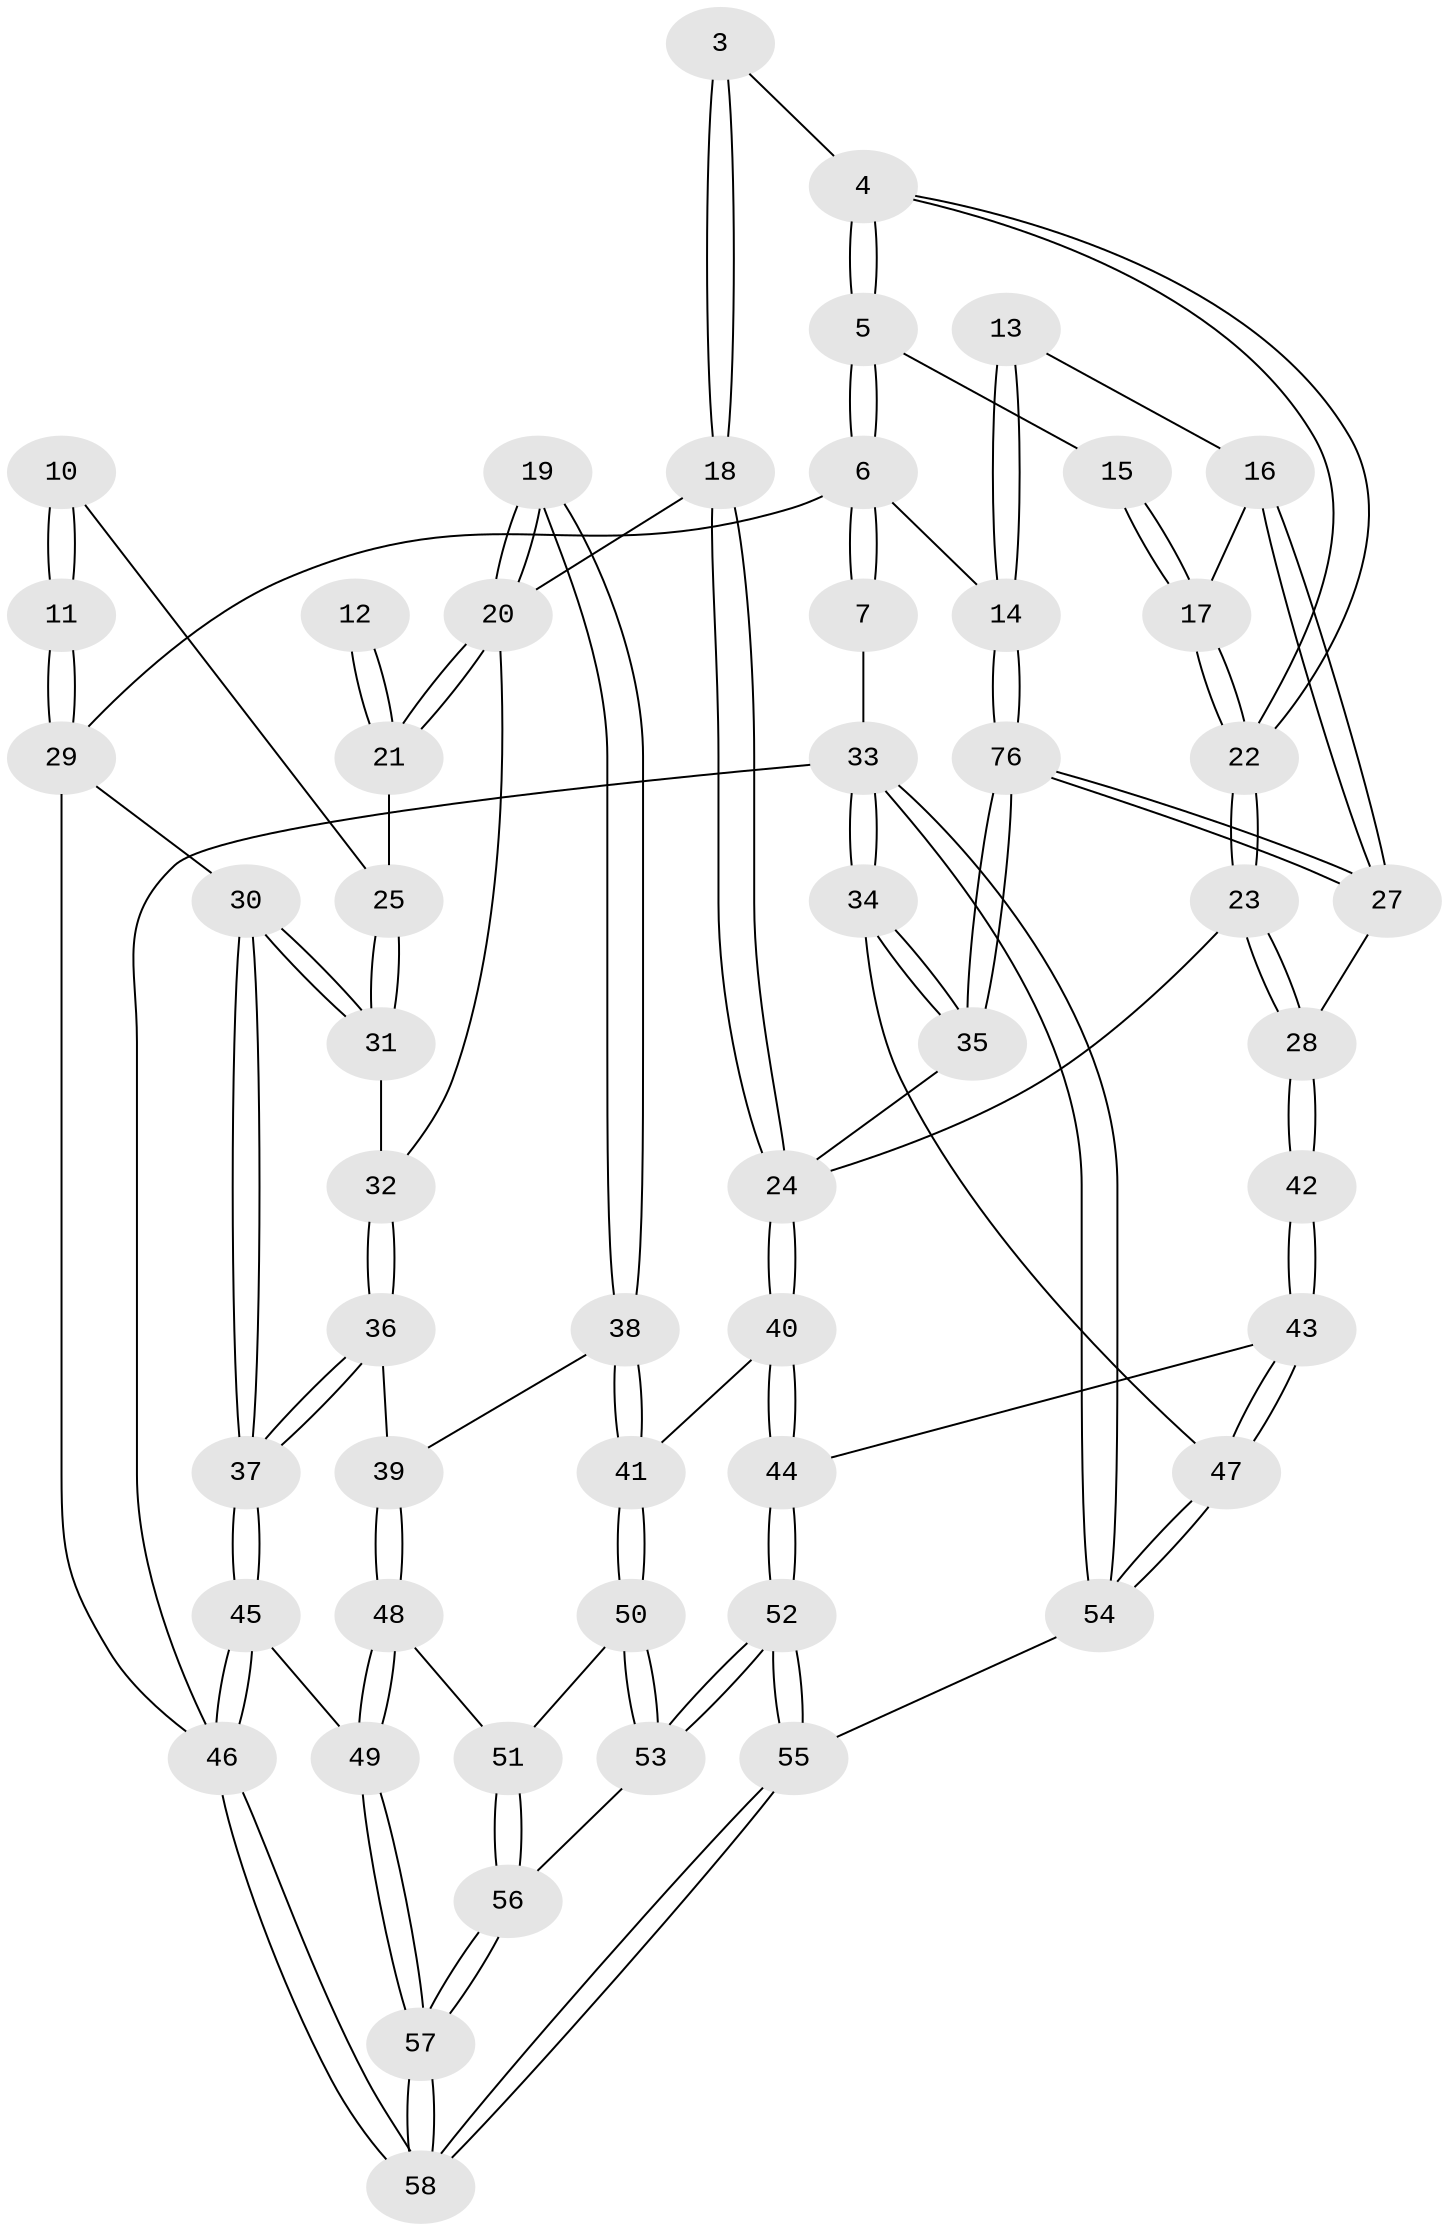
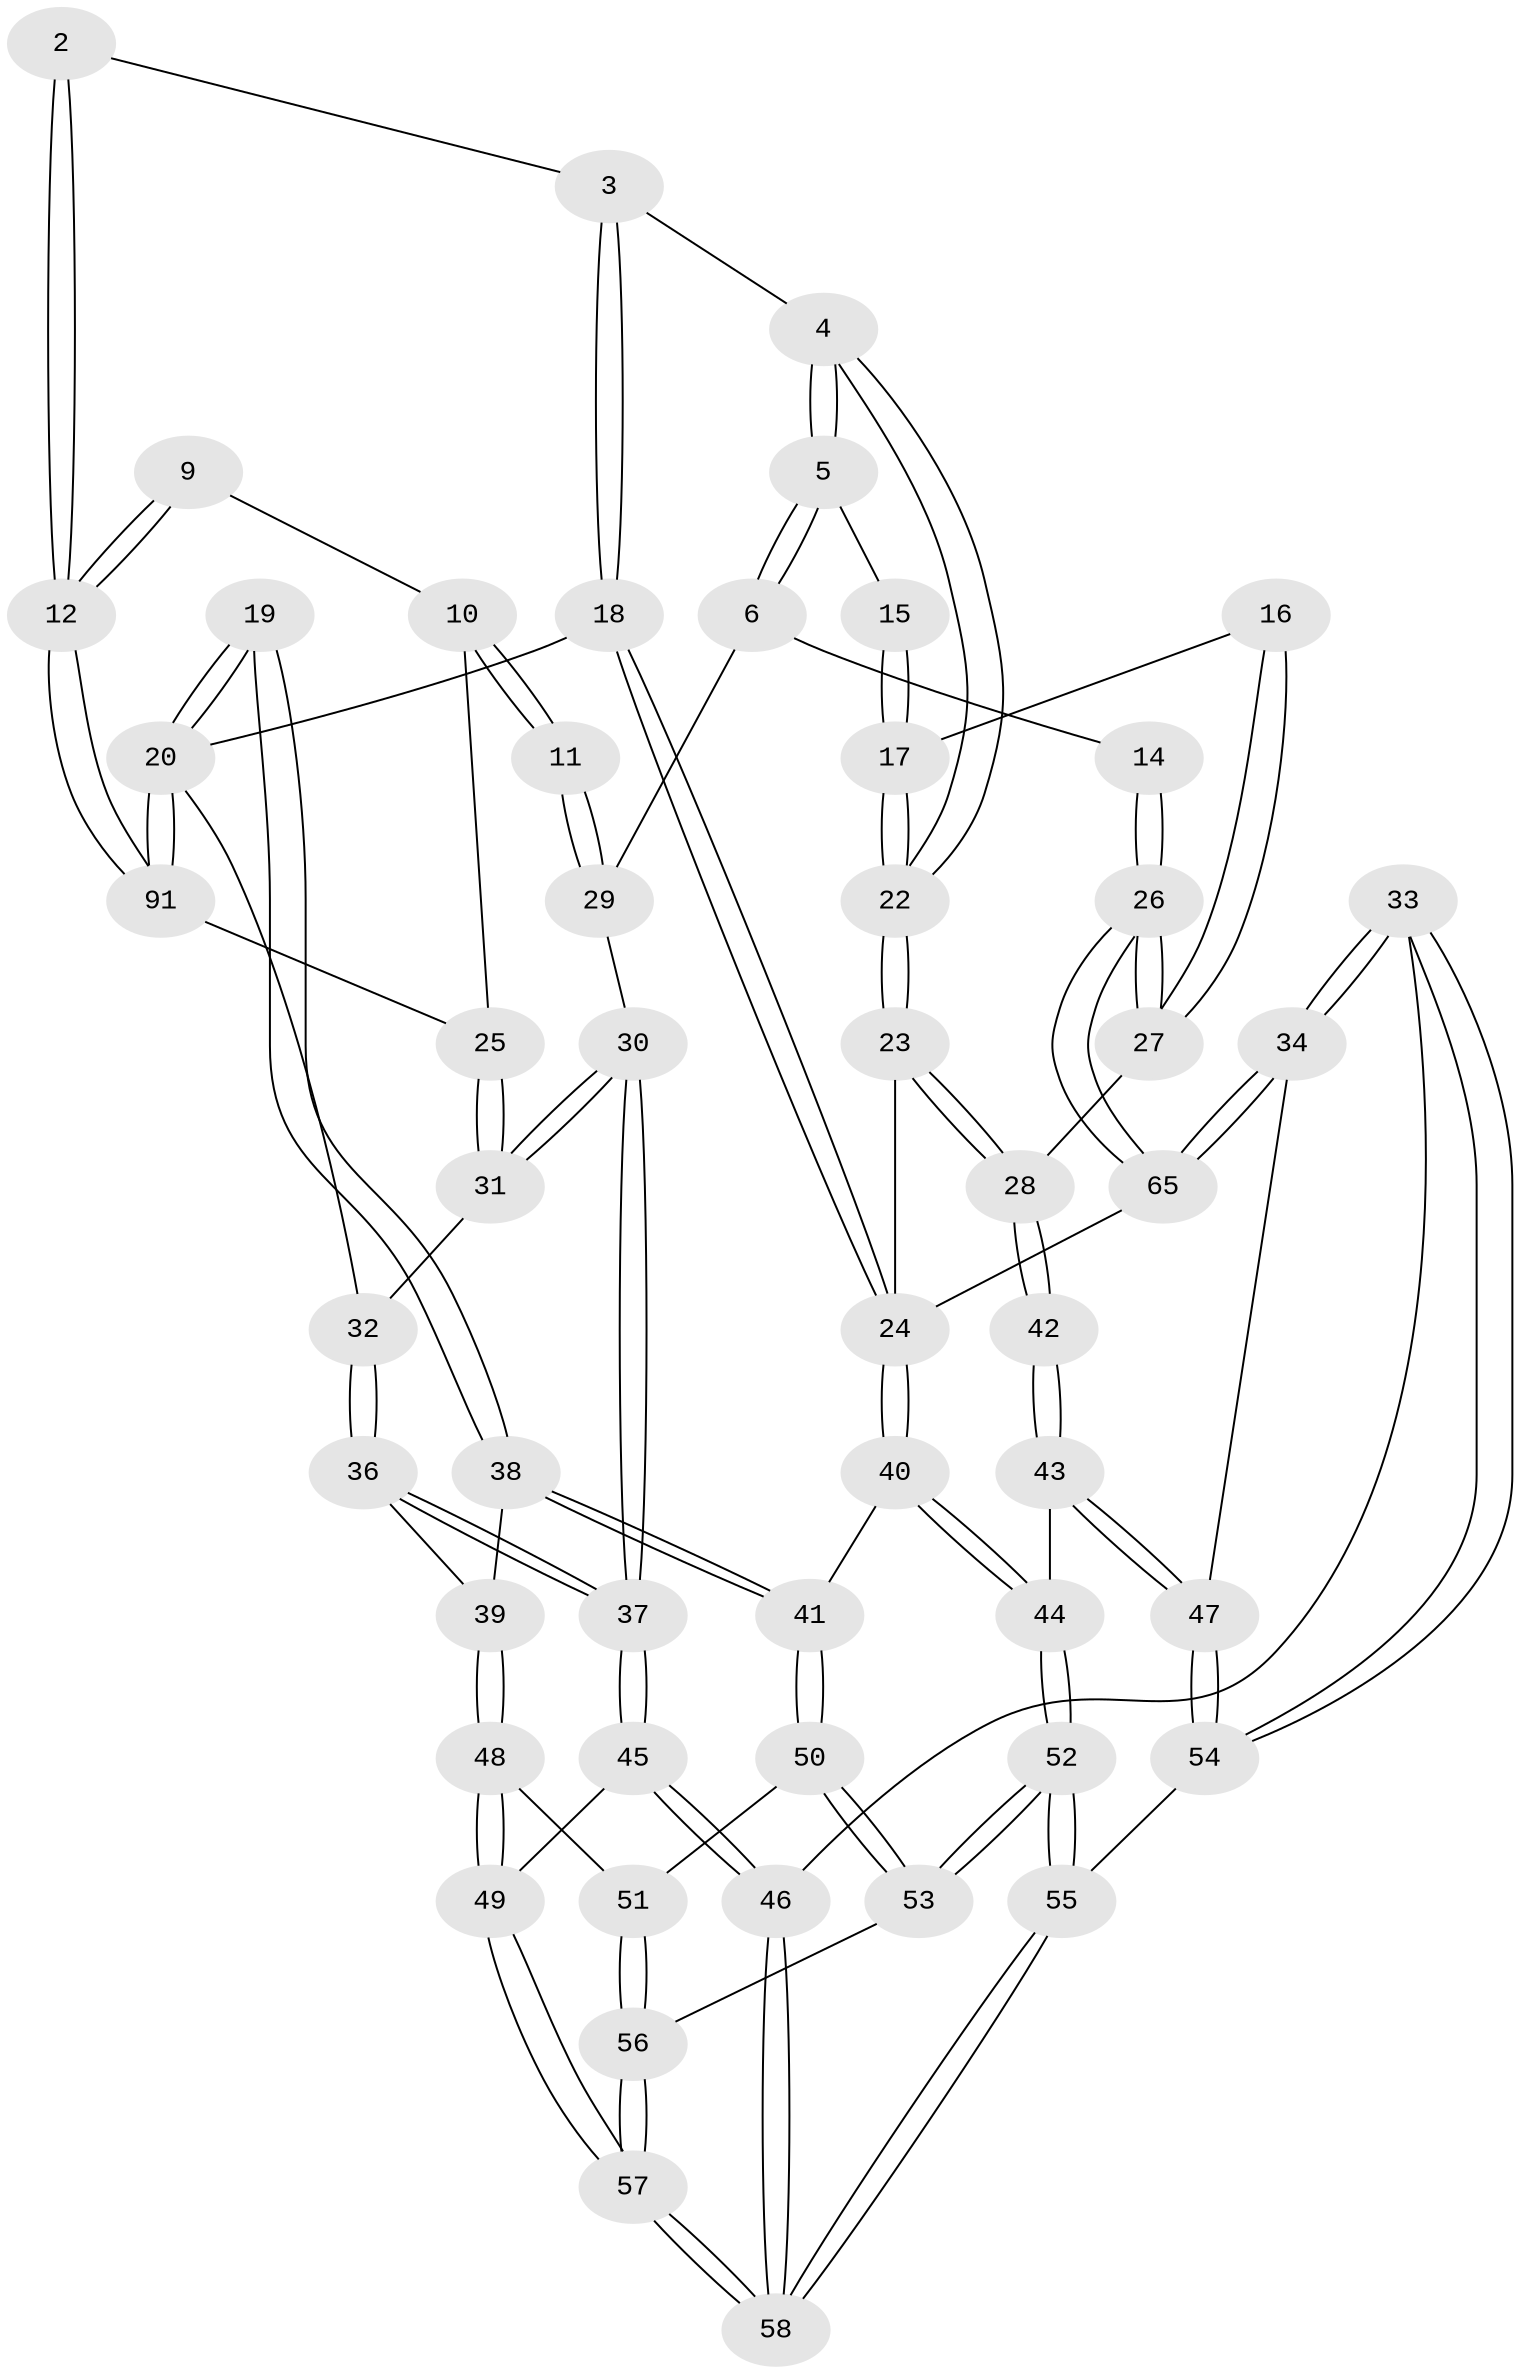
none -> (62, 44)
(1006, 329) -> none
none -> (189, 472)
(863, 615) -> none
(389, 758) -> (161, 901)
(1006, 758) -> (1149, 901)
(973, 1044) -> (1163, 1187)
(62, 1283) -> none
